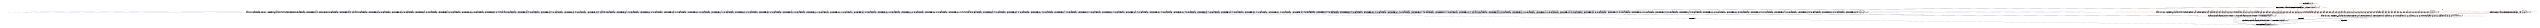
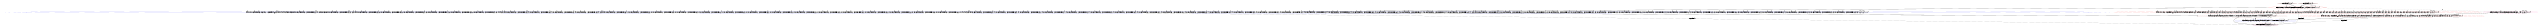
none -> (2287, 4)
